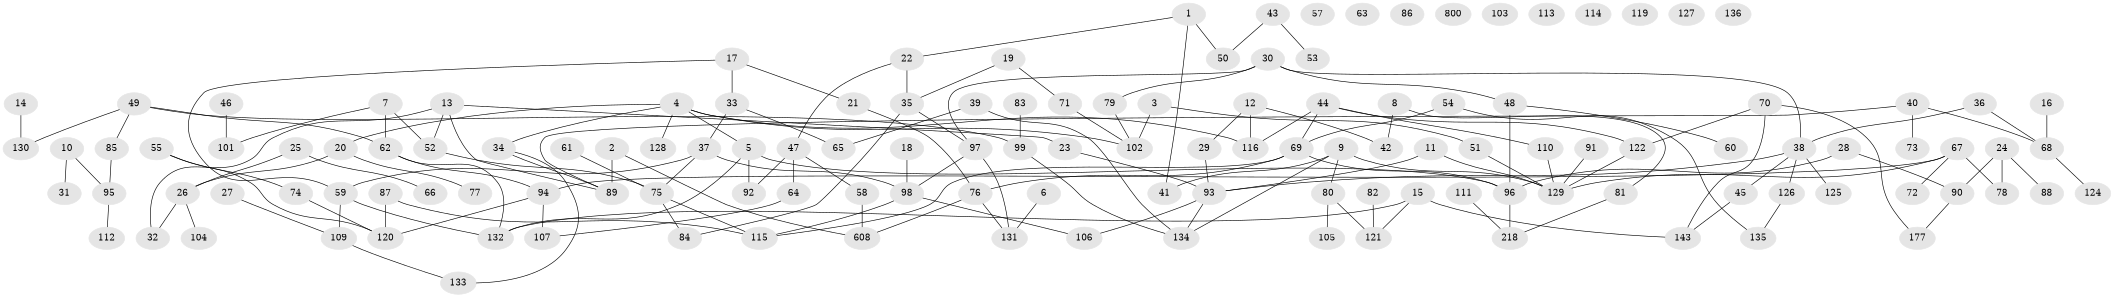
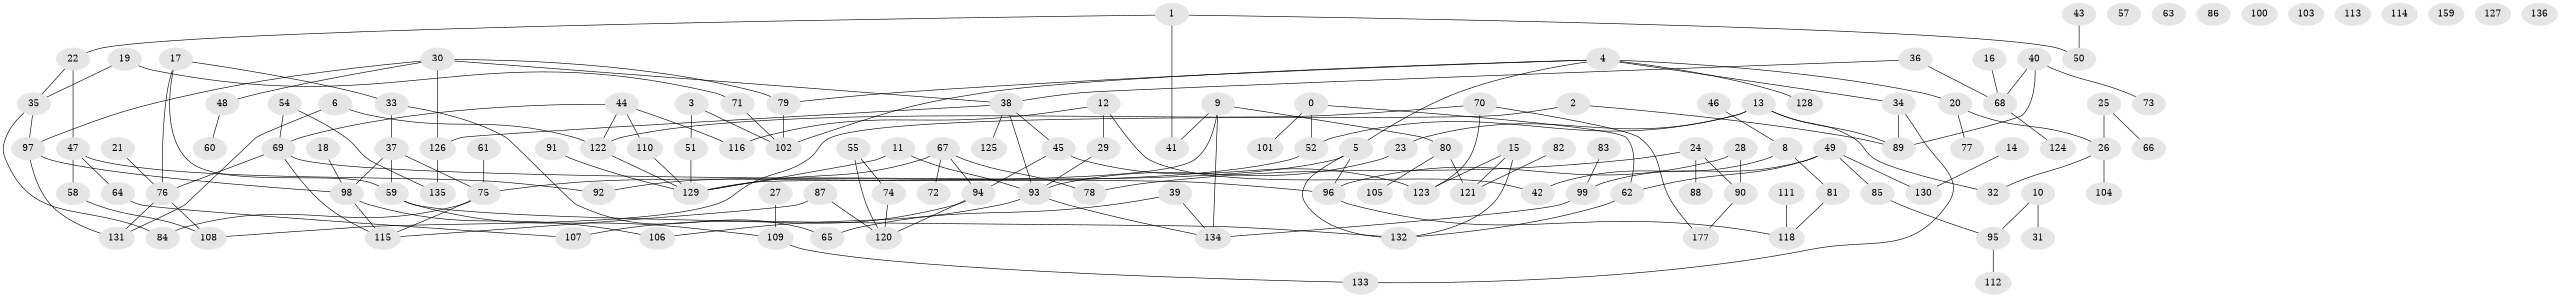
(1453, 14) -> (2260, 14)
(1640, 14) -> (2446, 14)
(1313, 59) -> none
(793, 81) -> (164, 126)
(386, 104) -> (1311, 104)
none -> (438, 104)
(964, 122) -> (1016, 85)
none -> (461, 124)
(226, 126) -> (1750, 126)
(1510, 149) -> none
(474, 173) -> (1021, 170)
(862, 238) -> (209, 238)
(1510, 238) -> (1787, 238)
(1683, 238) -> (1421, 194)
